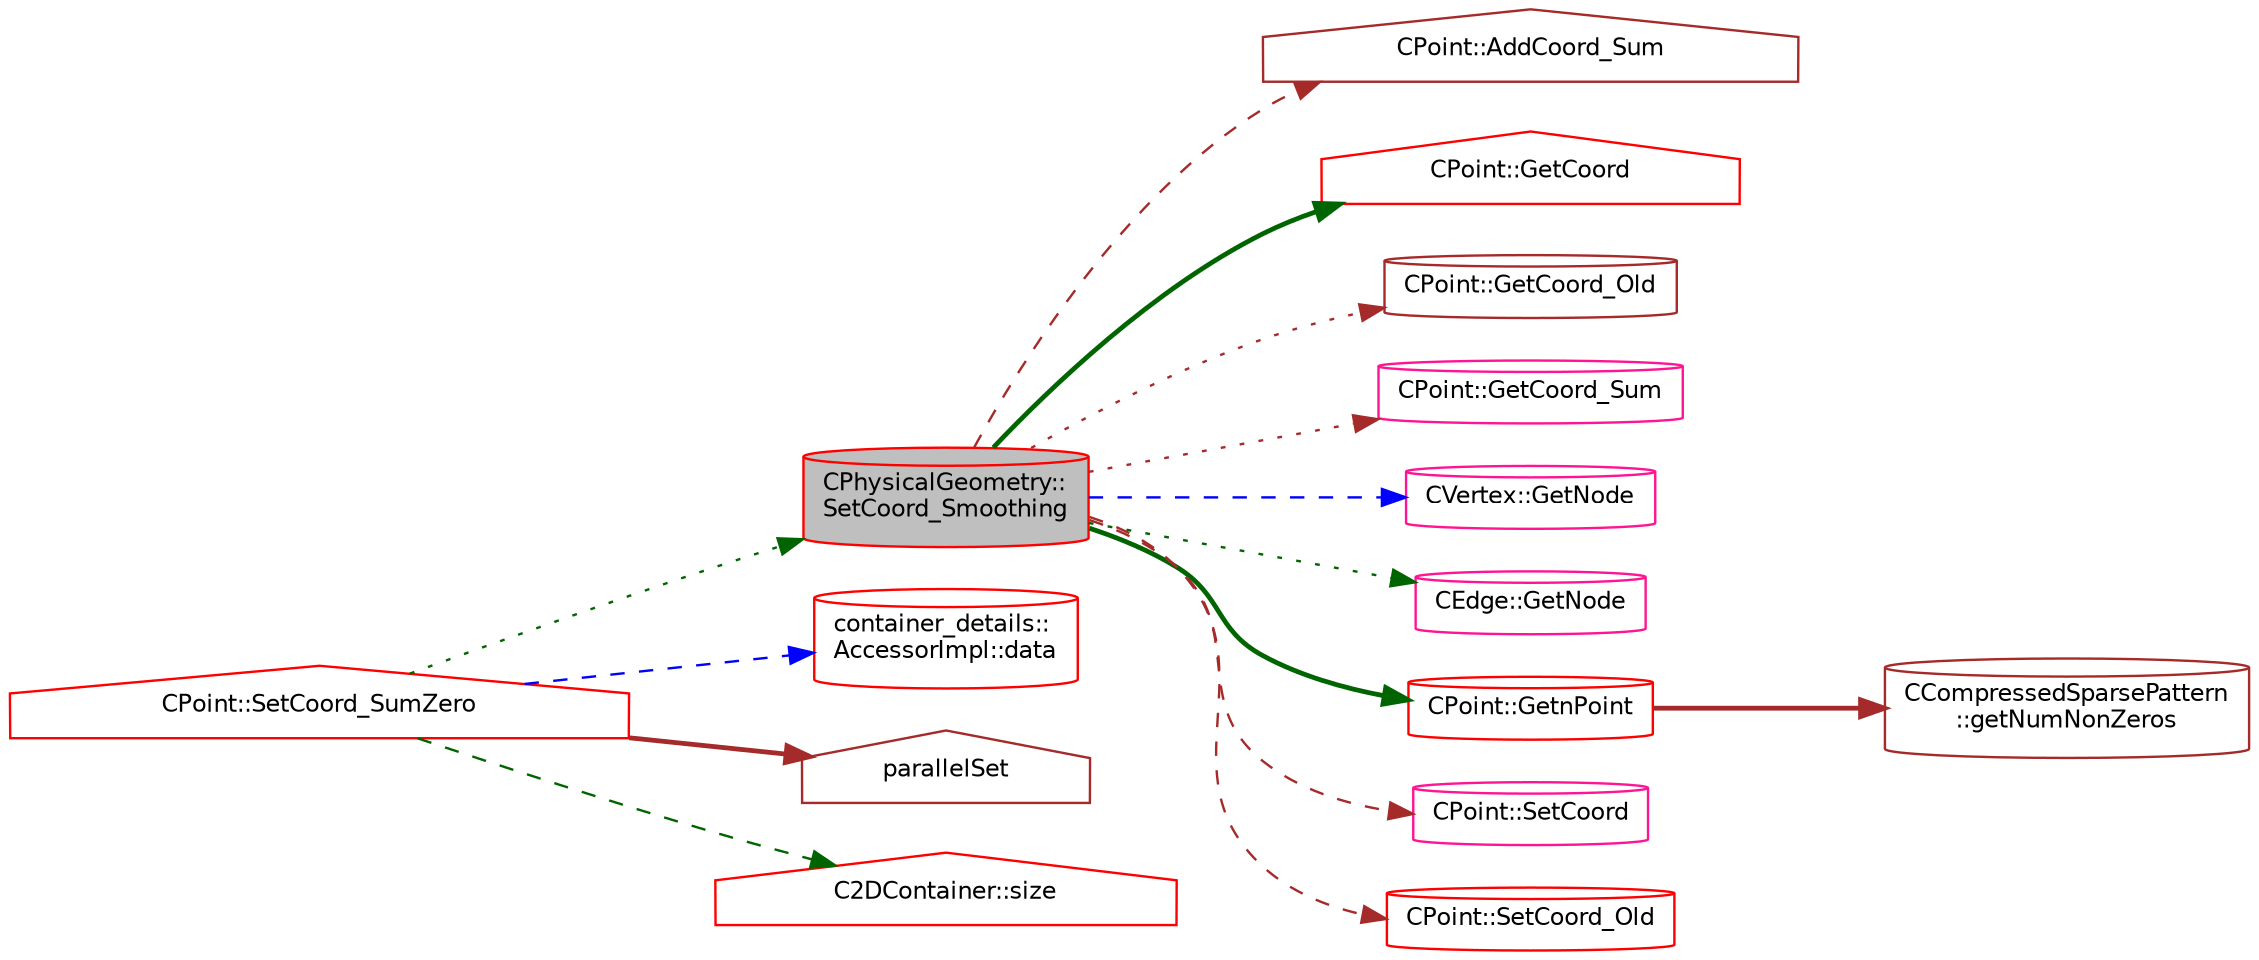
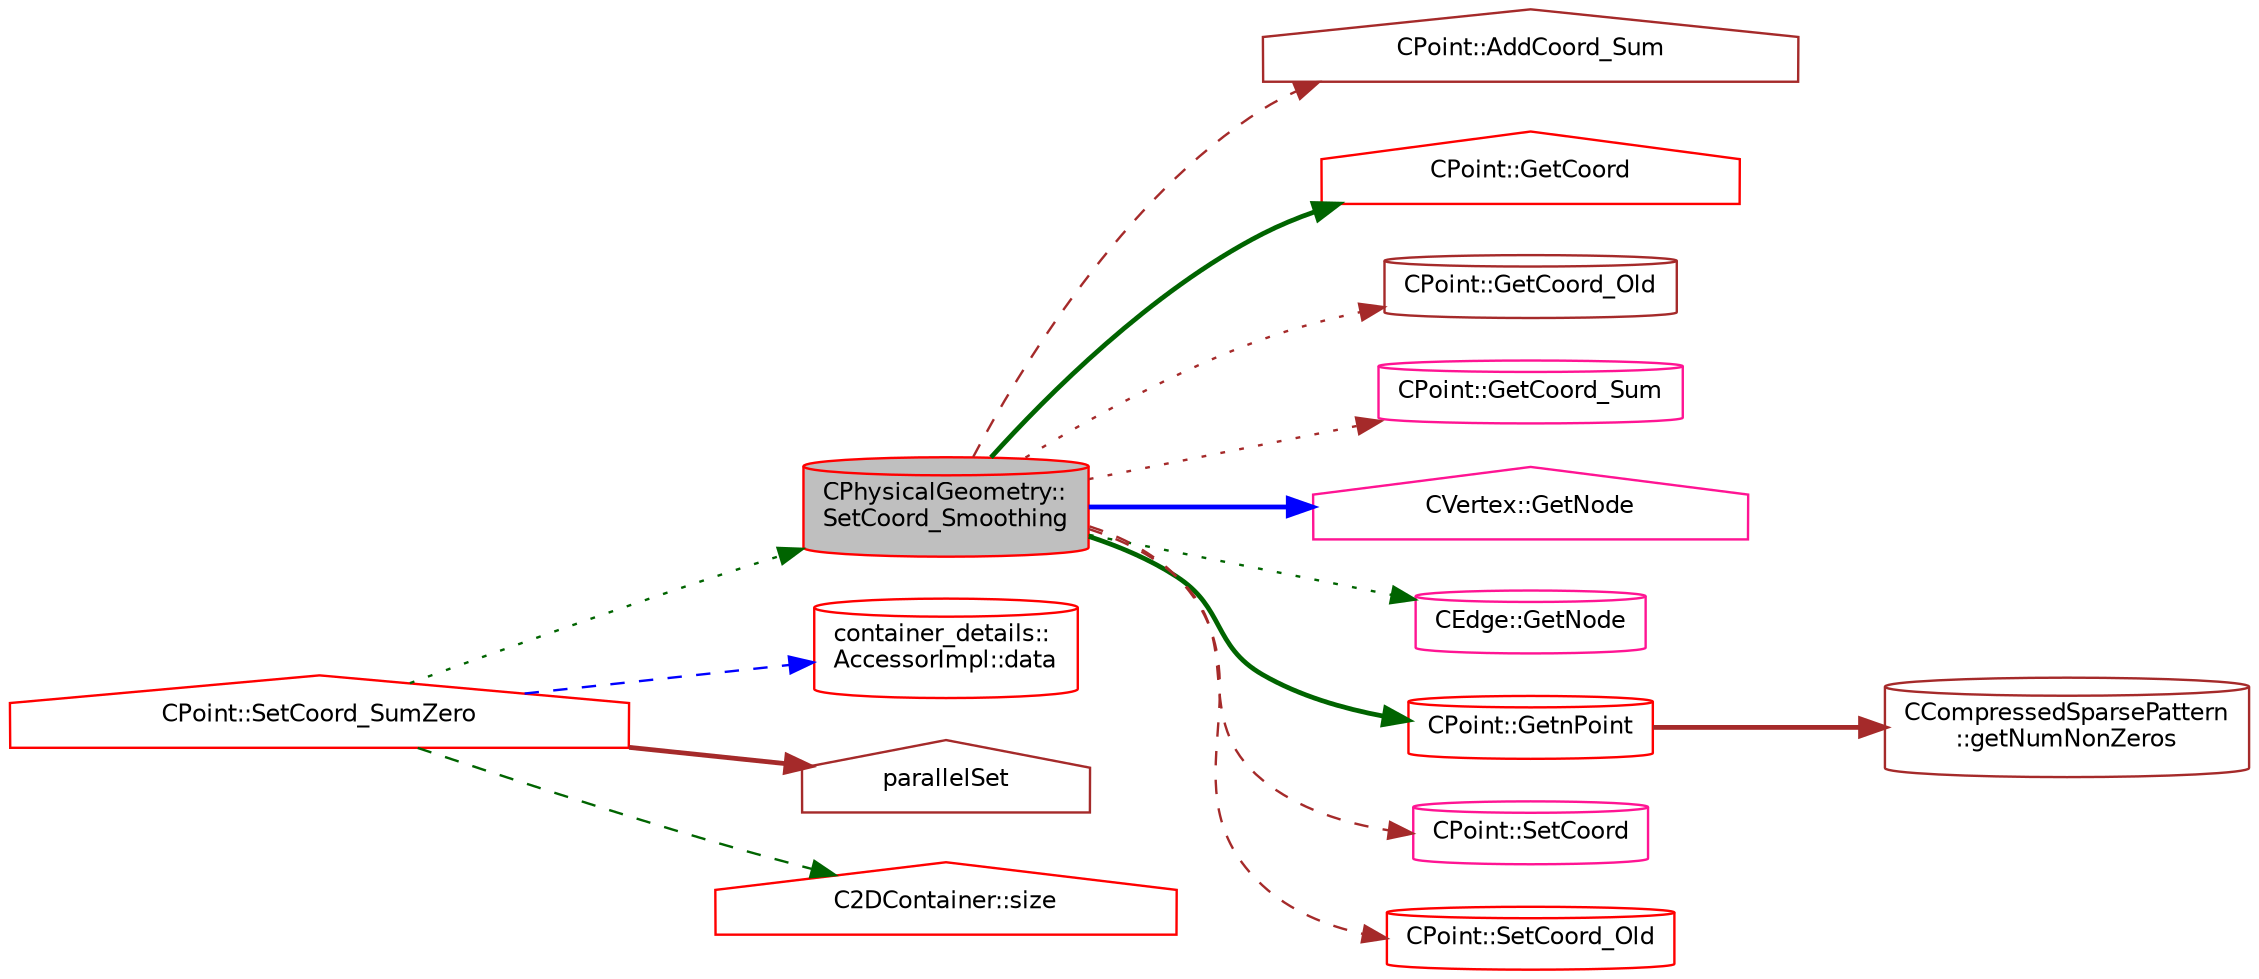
(1235, 497) -> (1188, 507)
(1531, 497) -> (1531, 507)
